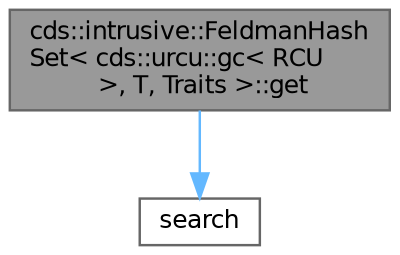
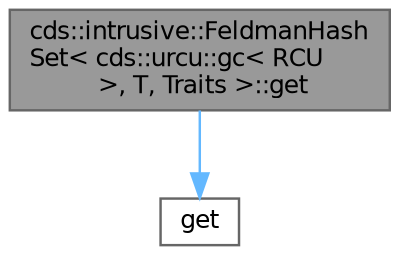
(200, 222) -> (200, 222)
